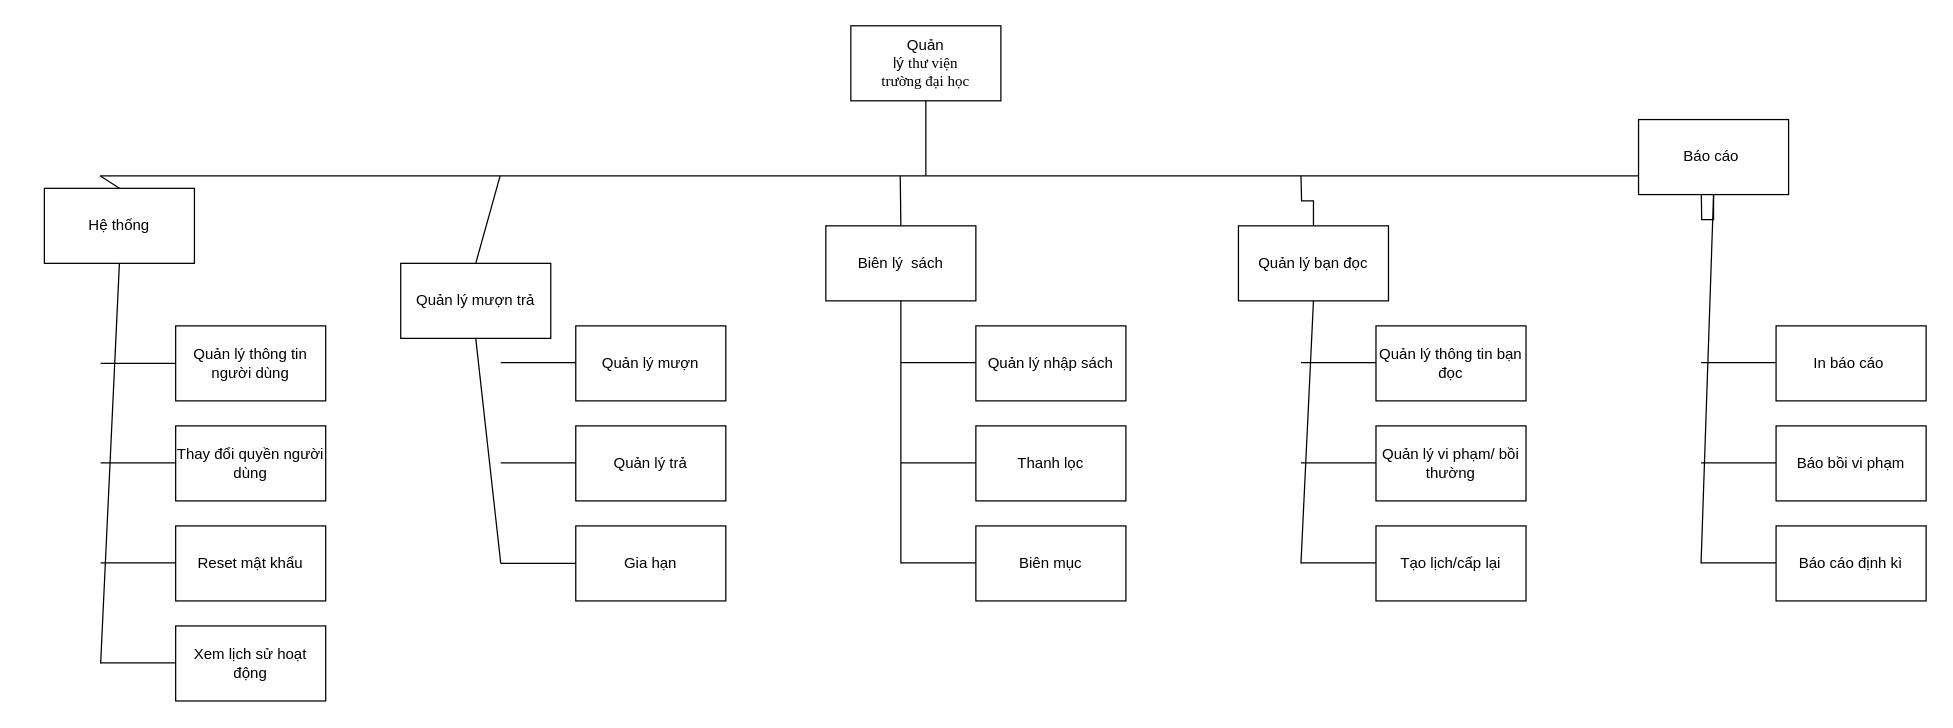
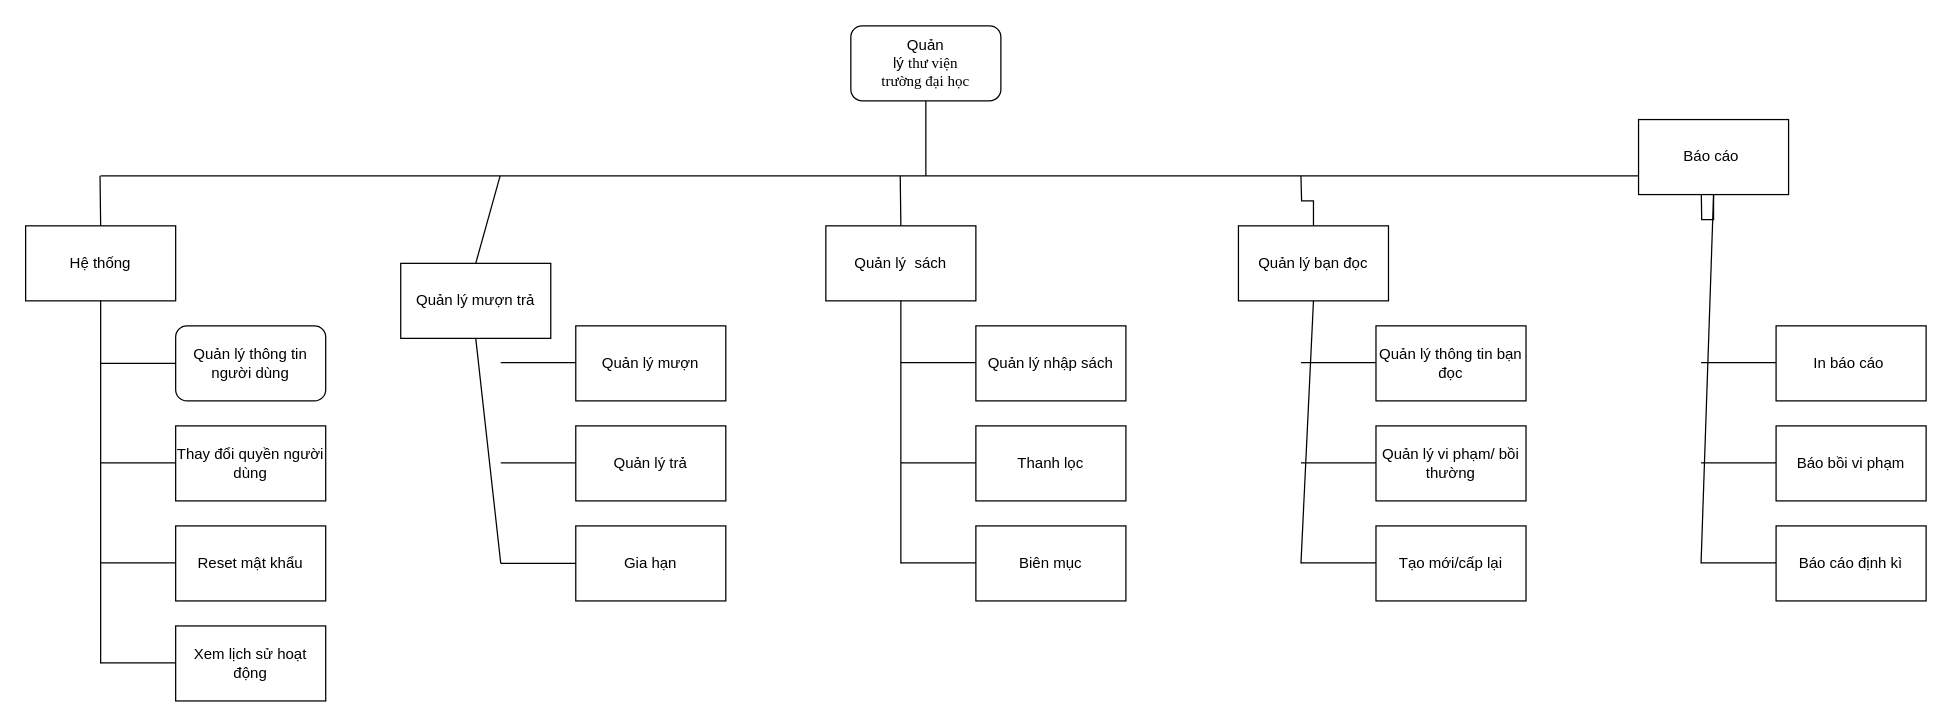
(926, 63) -> (926, 63)
(119, 226) -> (101, 263)
(901, 263) -> (901, 263)
(251, 363) -> (251, 363)
(1451, 563) -> (1451, 563)
